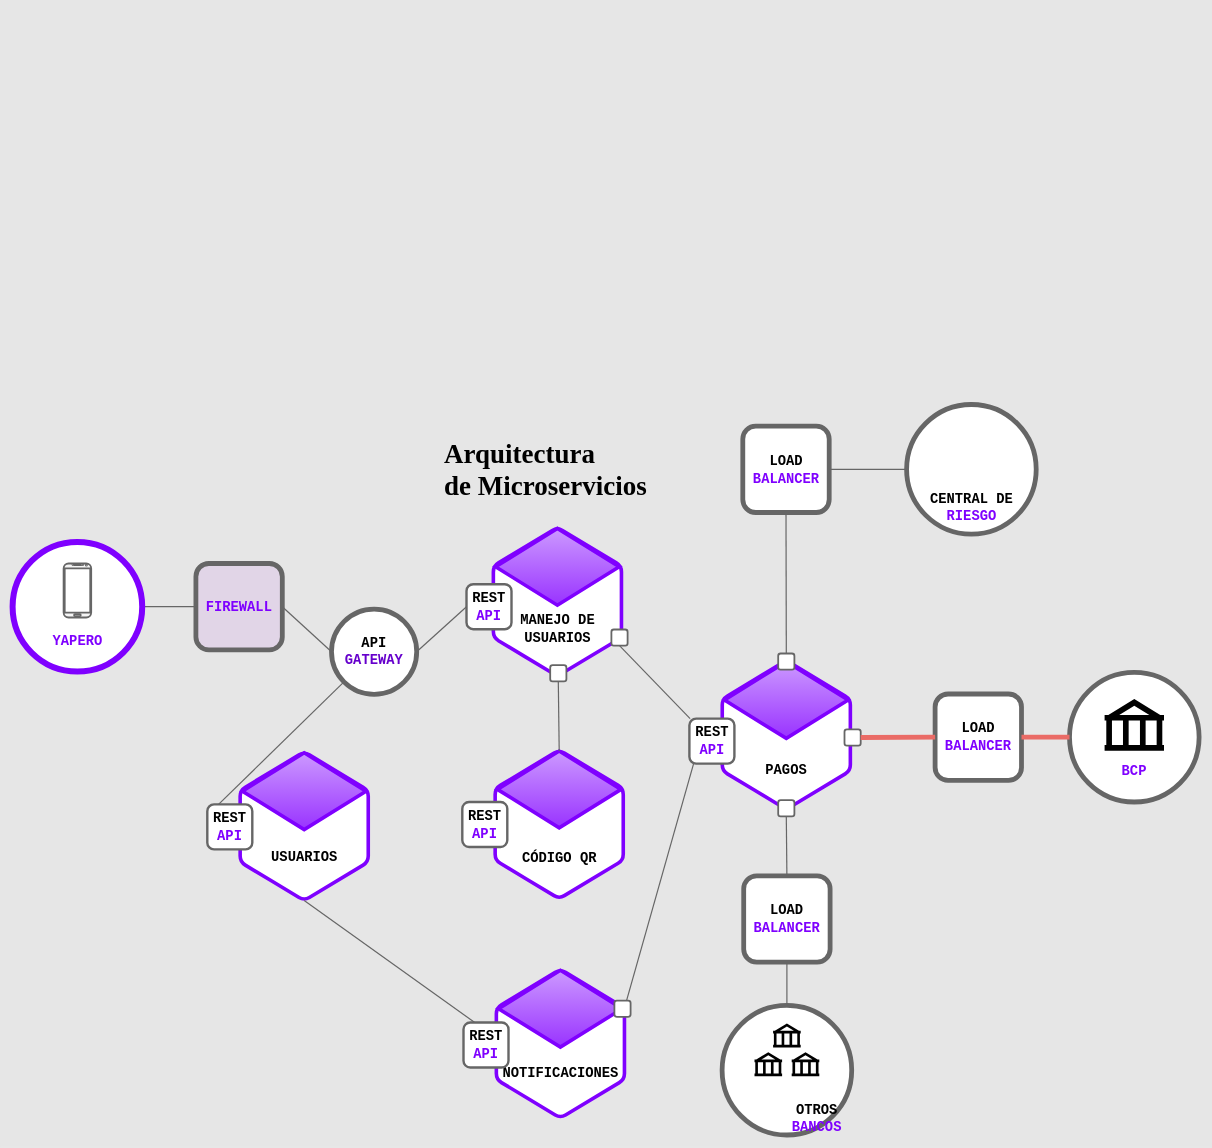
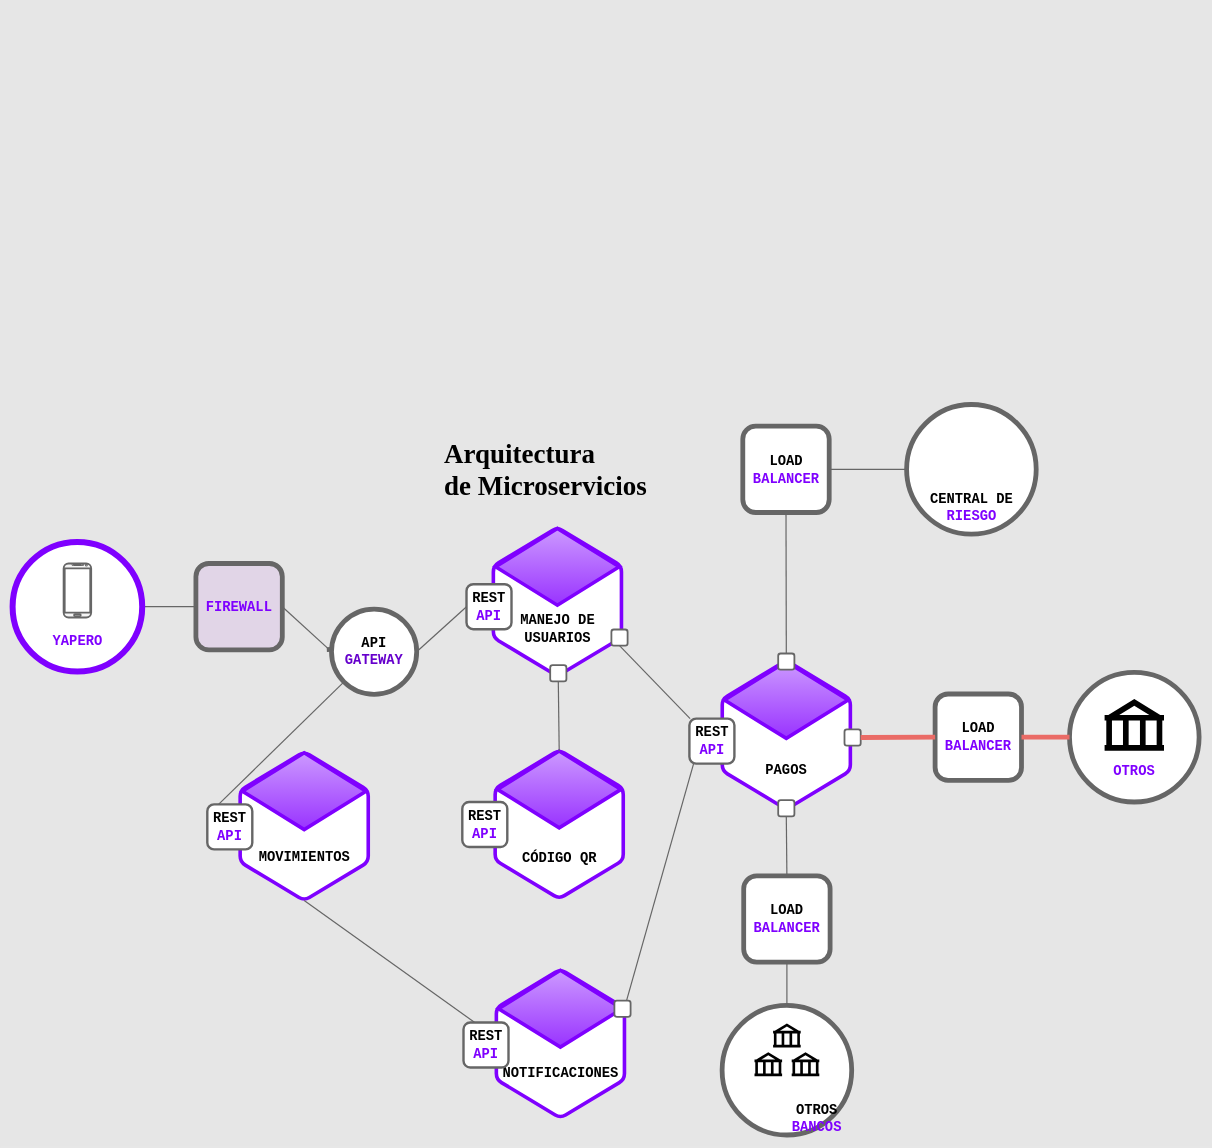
(328, 648) -> (327, 647)
(1134, 767) -> (1134, 767)
(305, 857) -> (305, 857)
